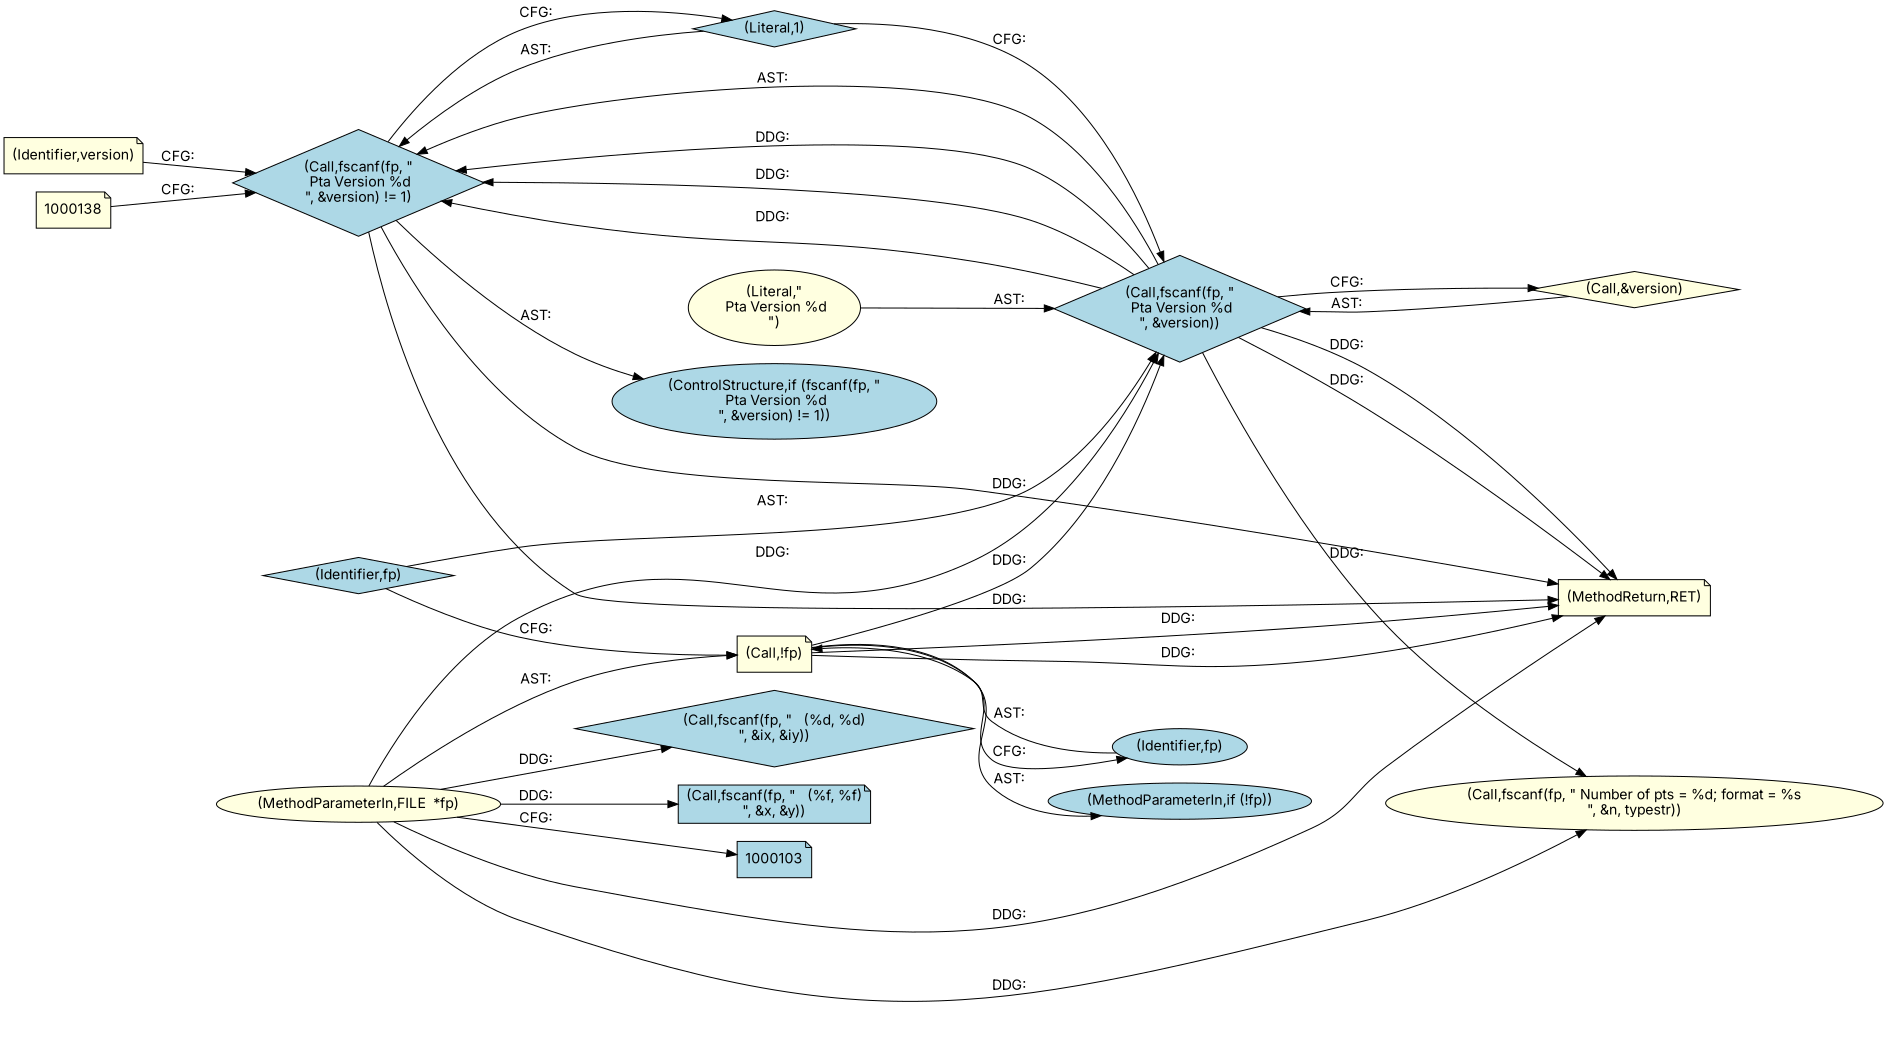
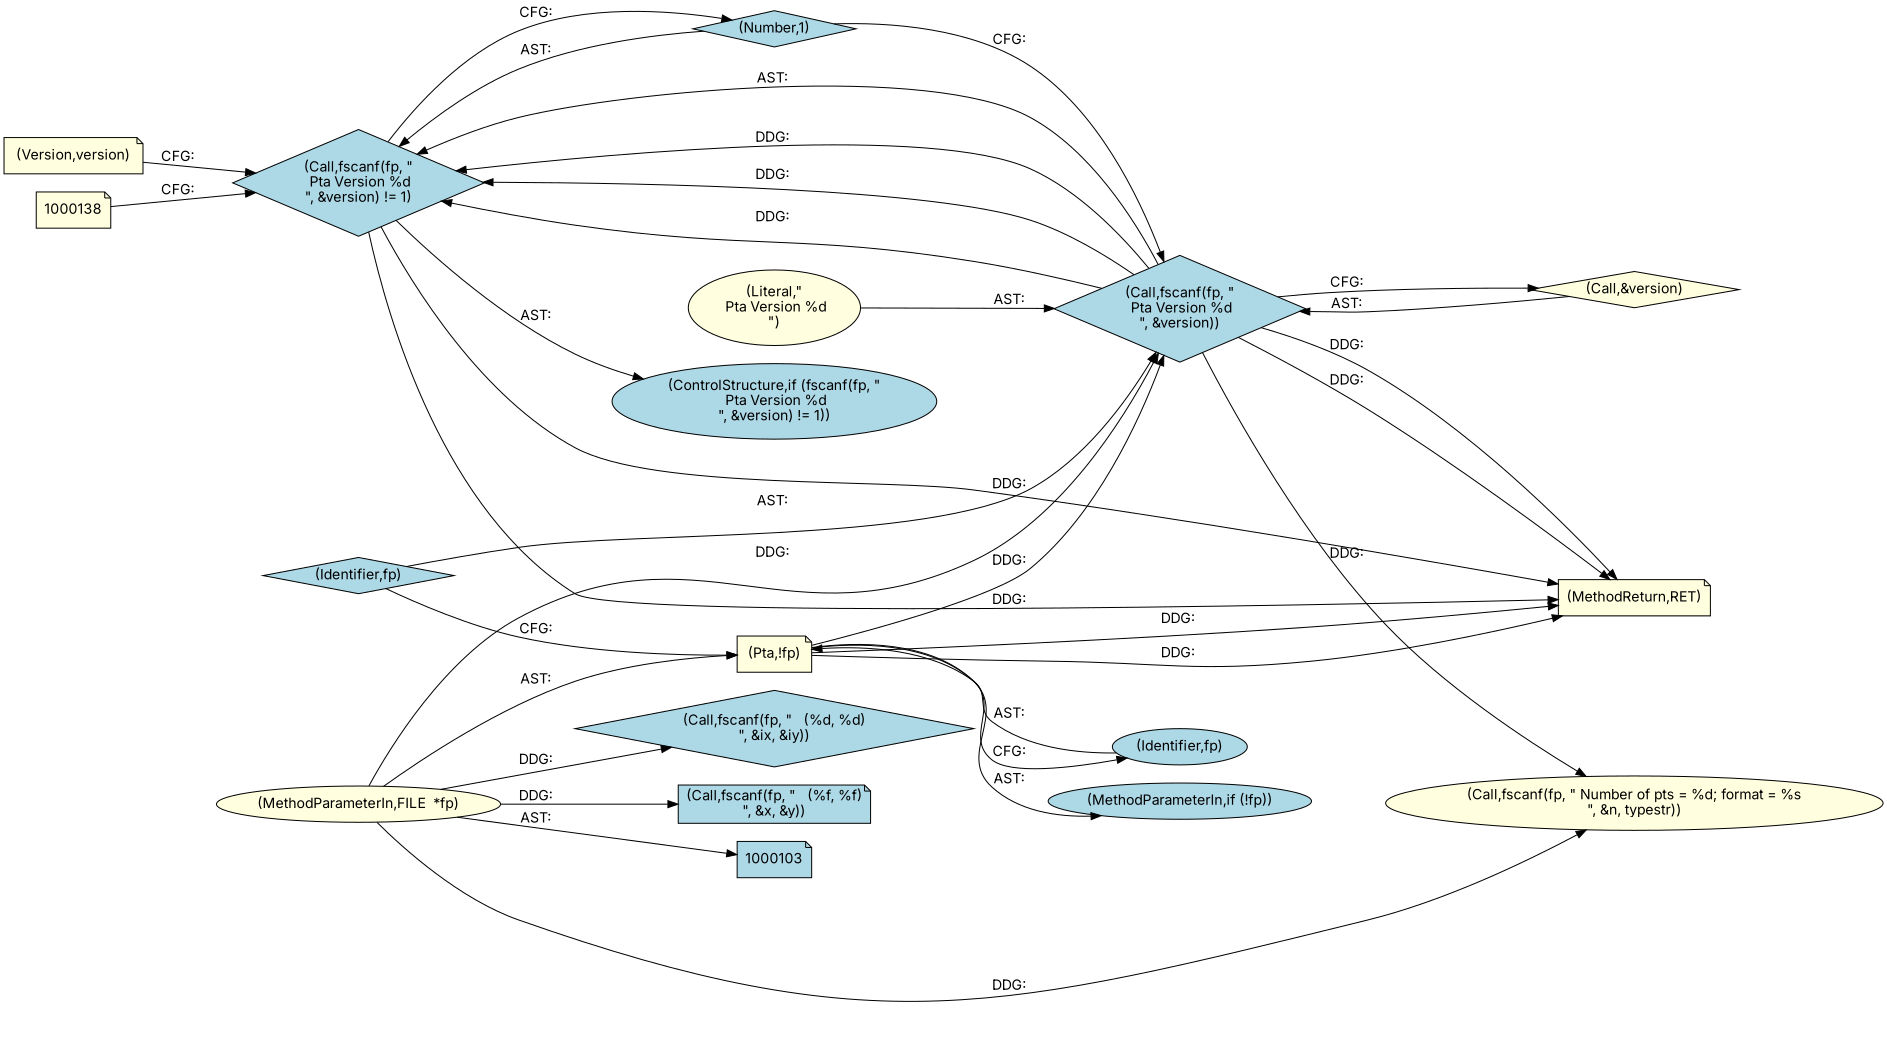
(774, 29) -> (774, 29)
(74, 156) -> (74, 156)
(774, 654) -> (774, 654)
(538, 819) -> (538, 819)
(1029, 923) -> none
